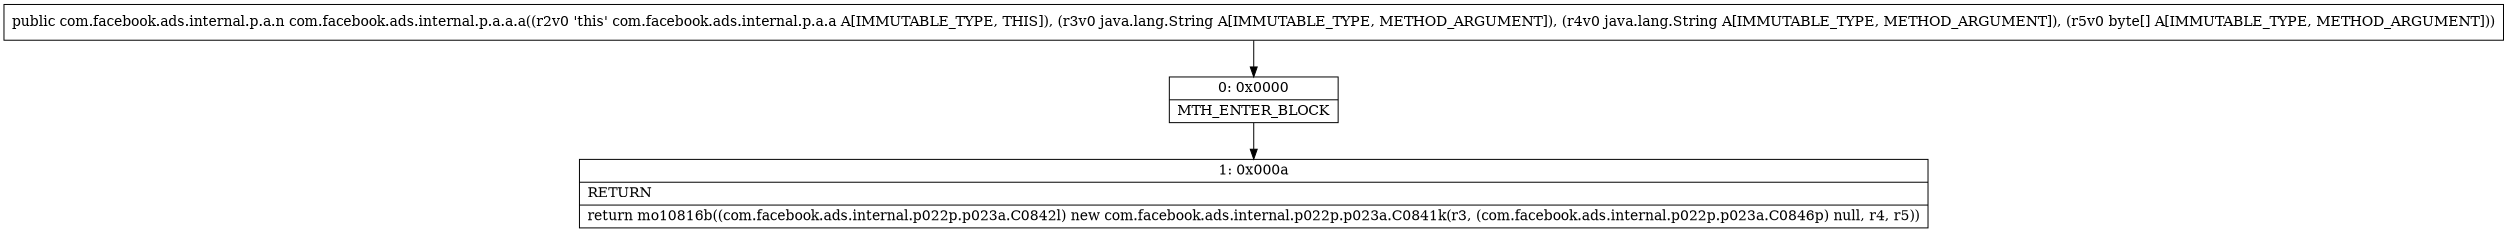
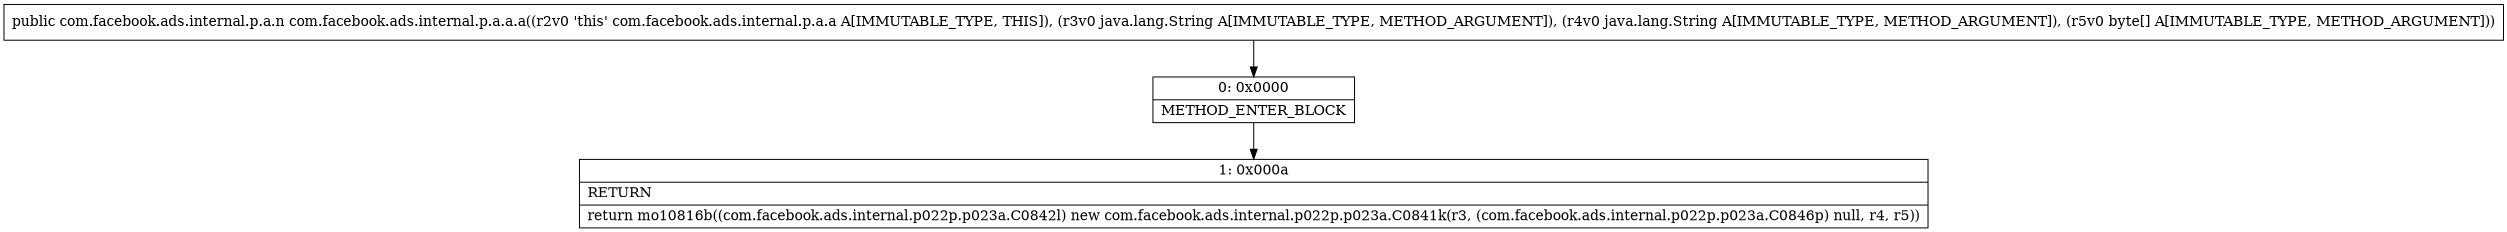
(1254, 111) -> (1254, 111)
